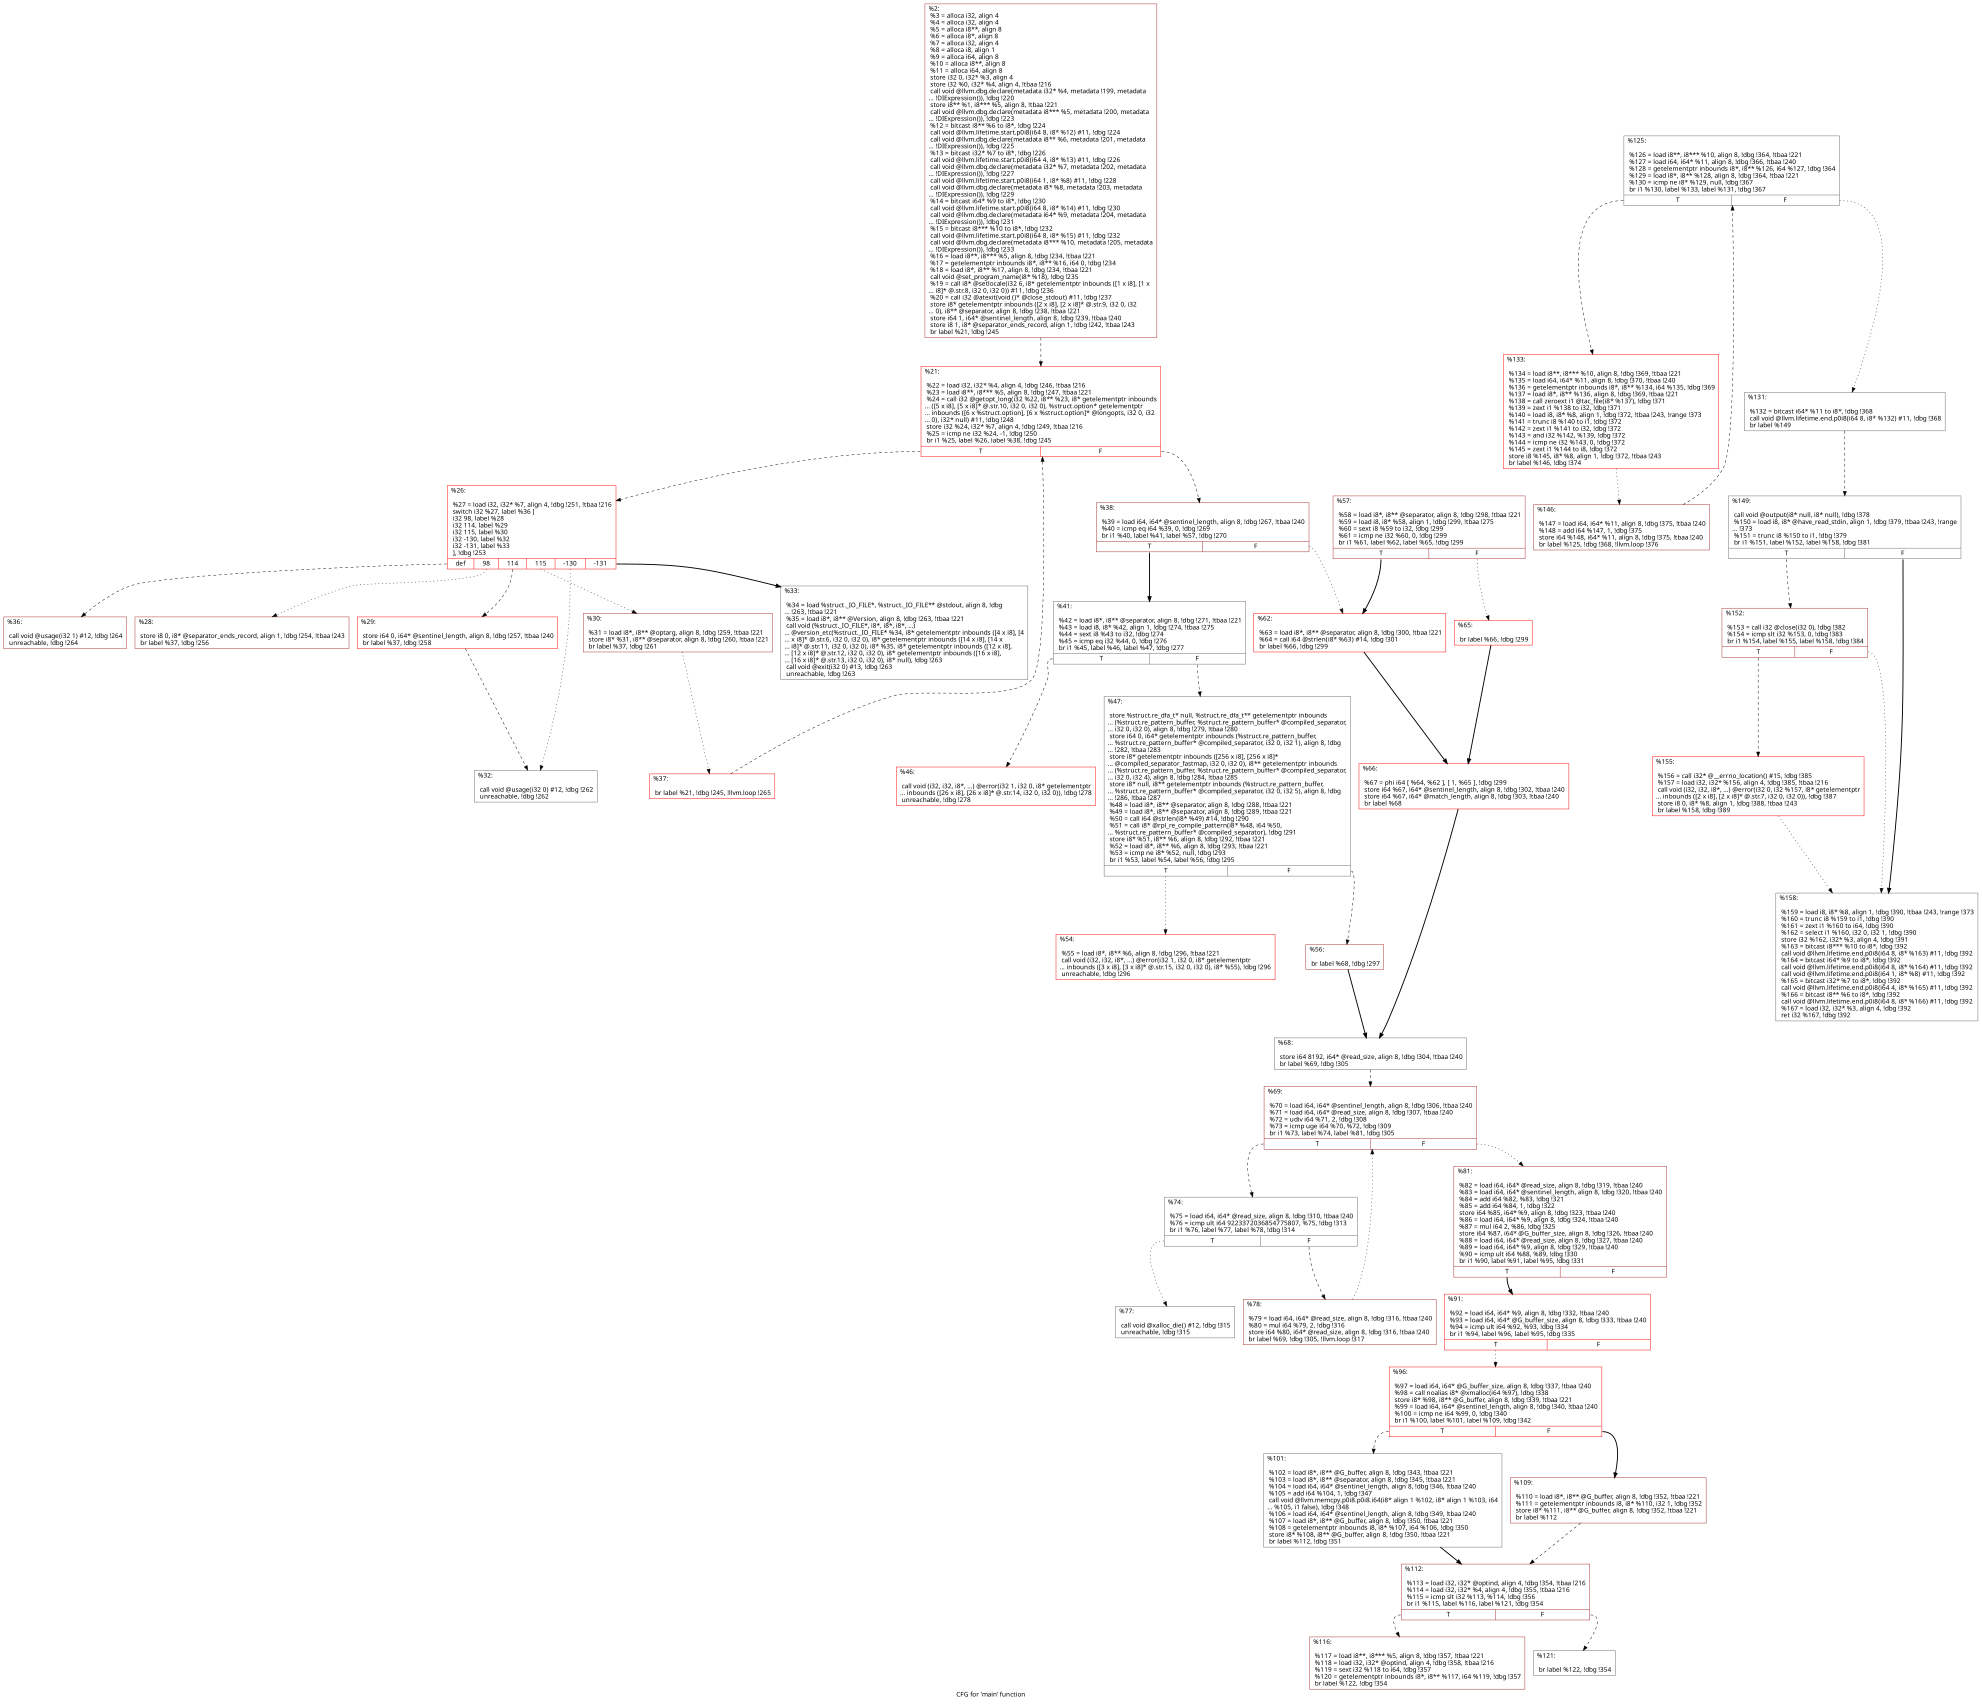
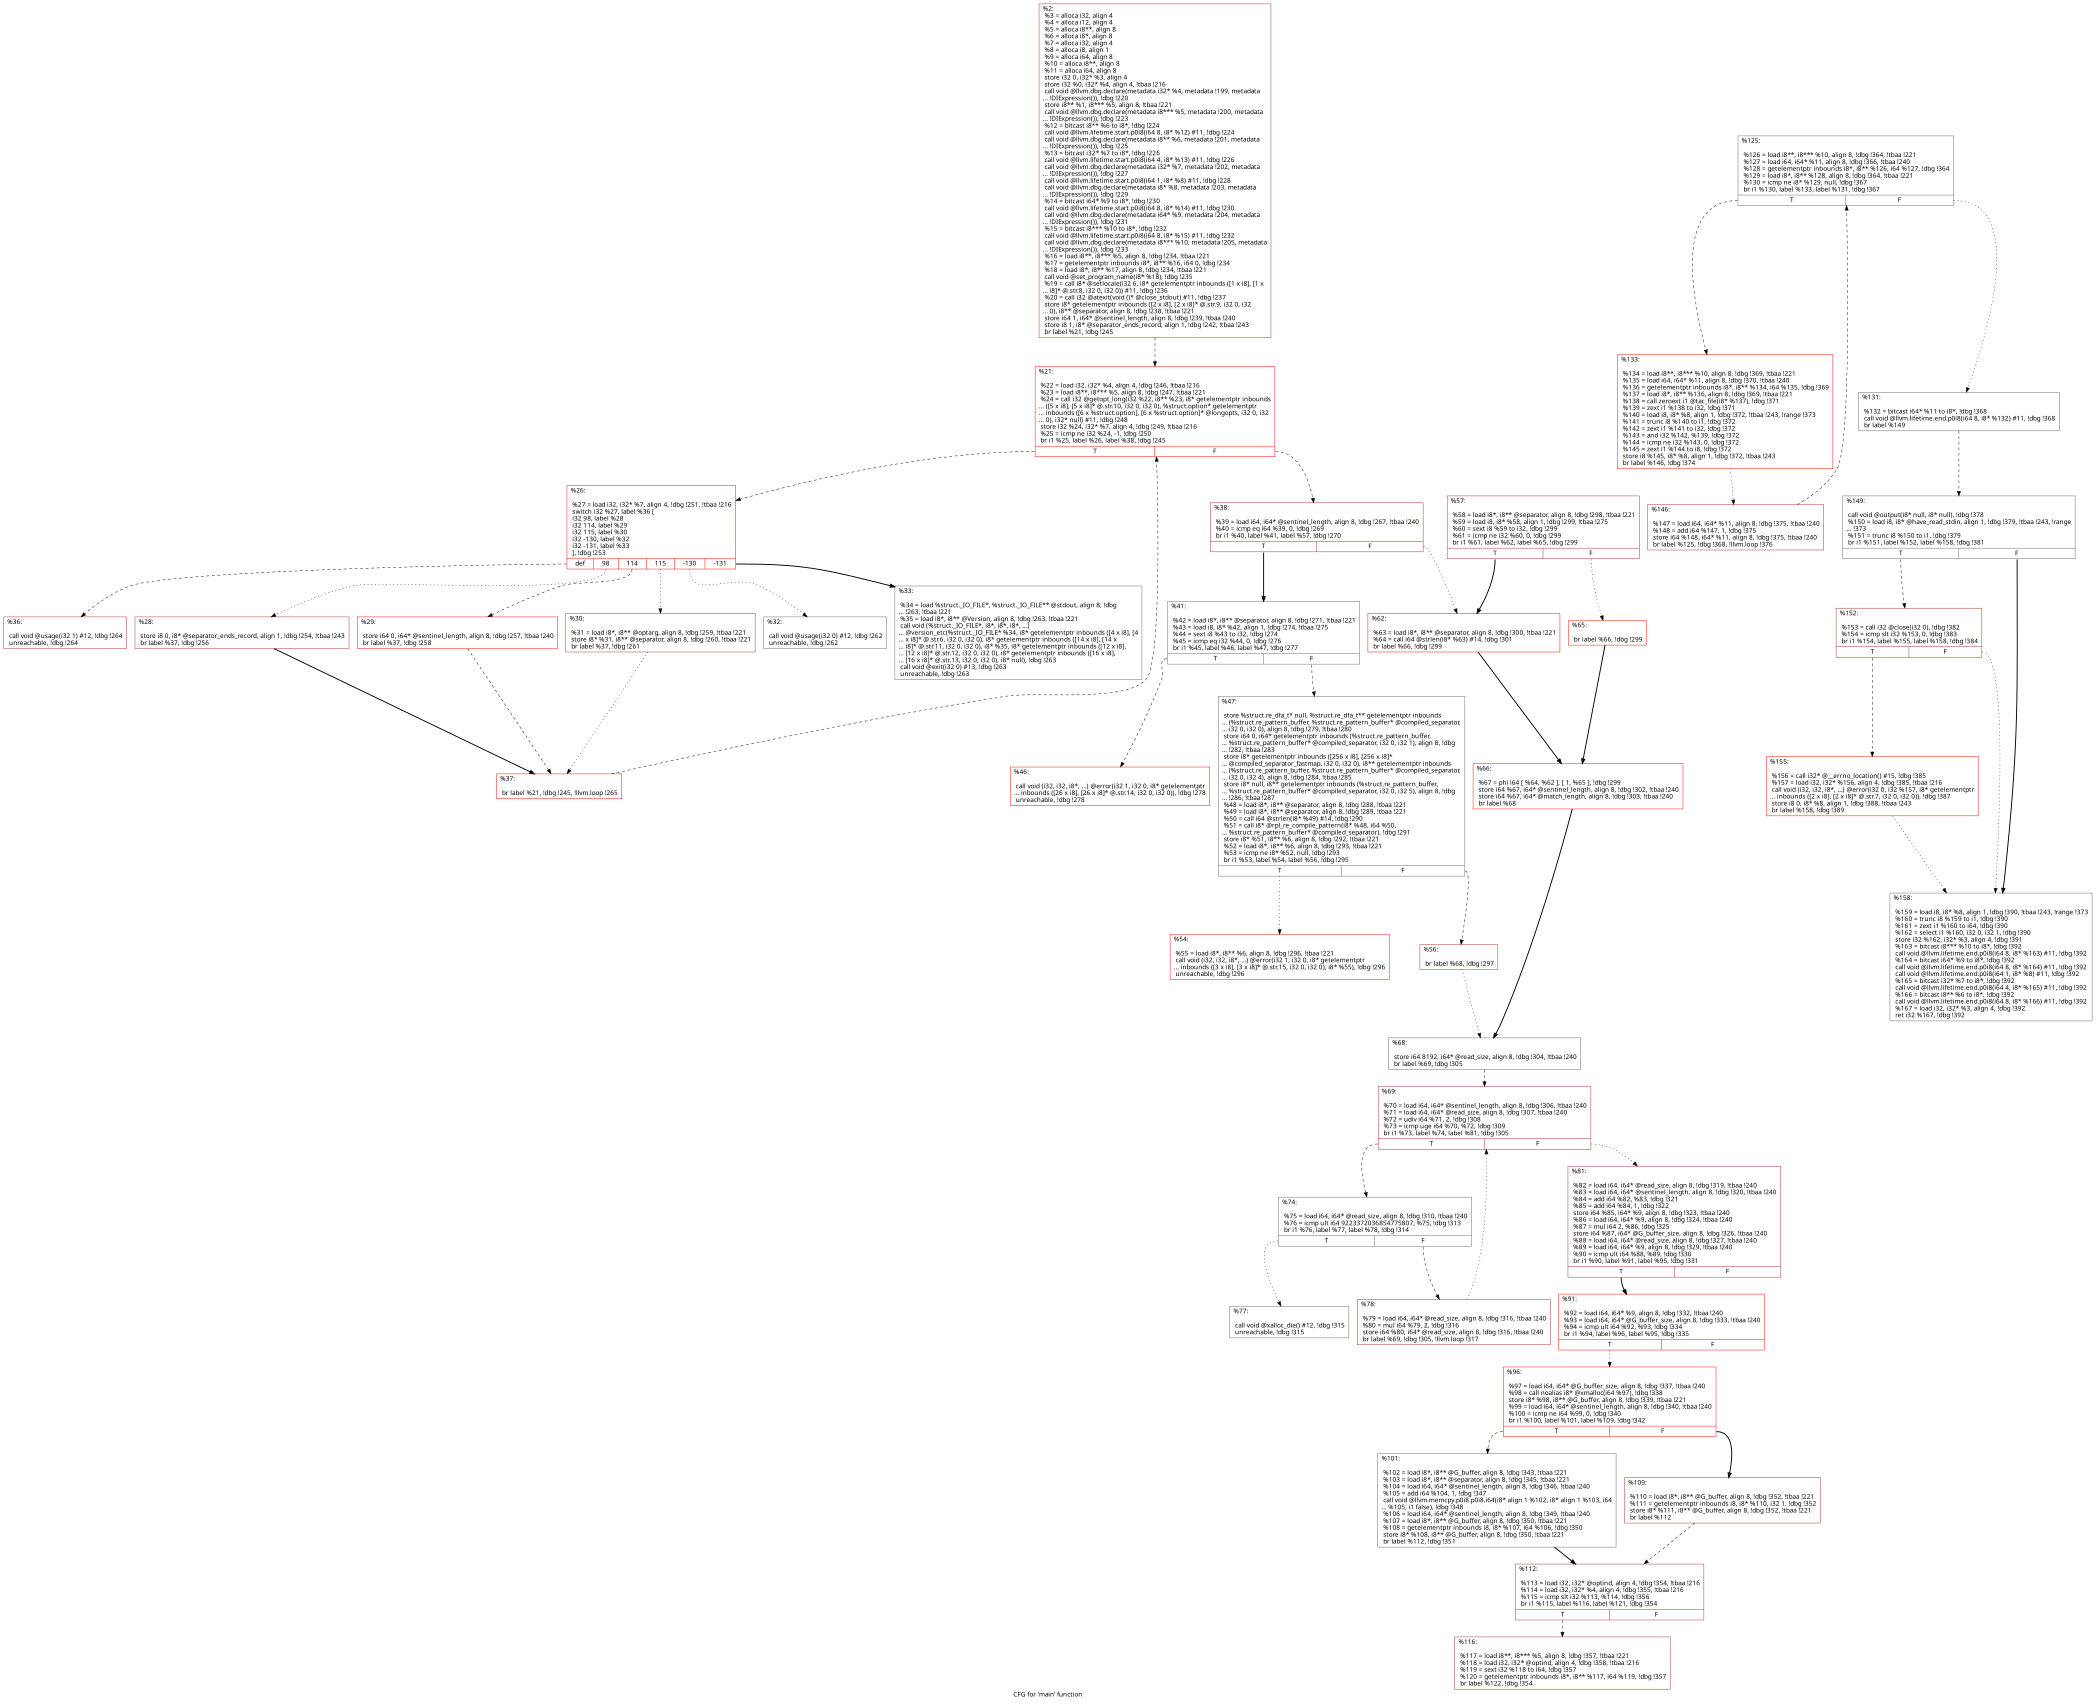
(964, 23) -> (1078, 23)
(496, 707) -> (508, 709)
none -> (402, 710)
(1357, 1001) -> (1471, 1001)
(1574, 1663) -> none
